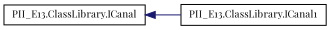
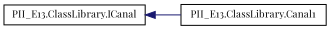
(254, 15) -> (254, 15)
